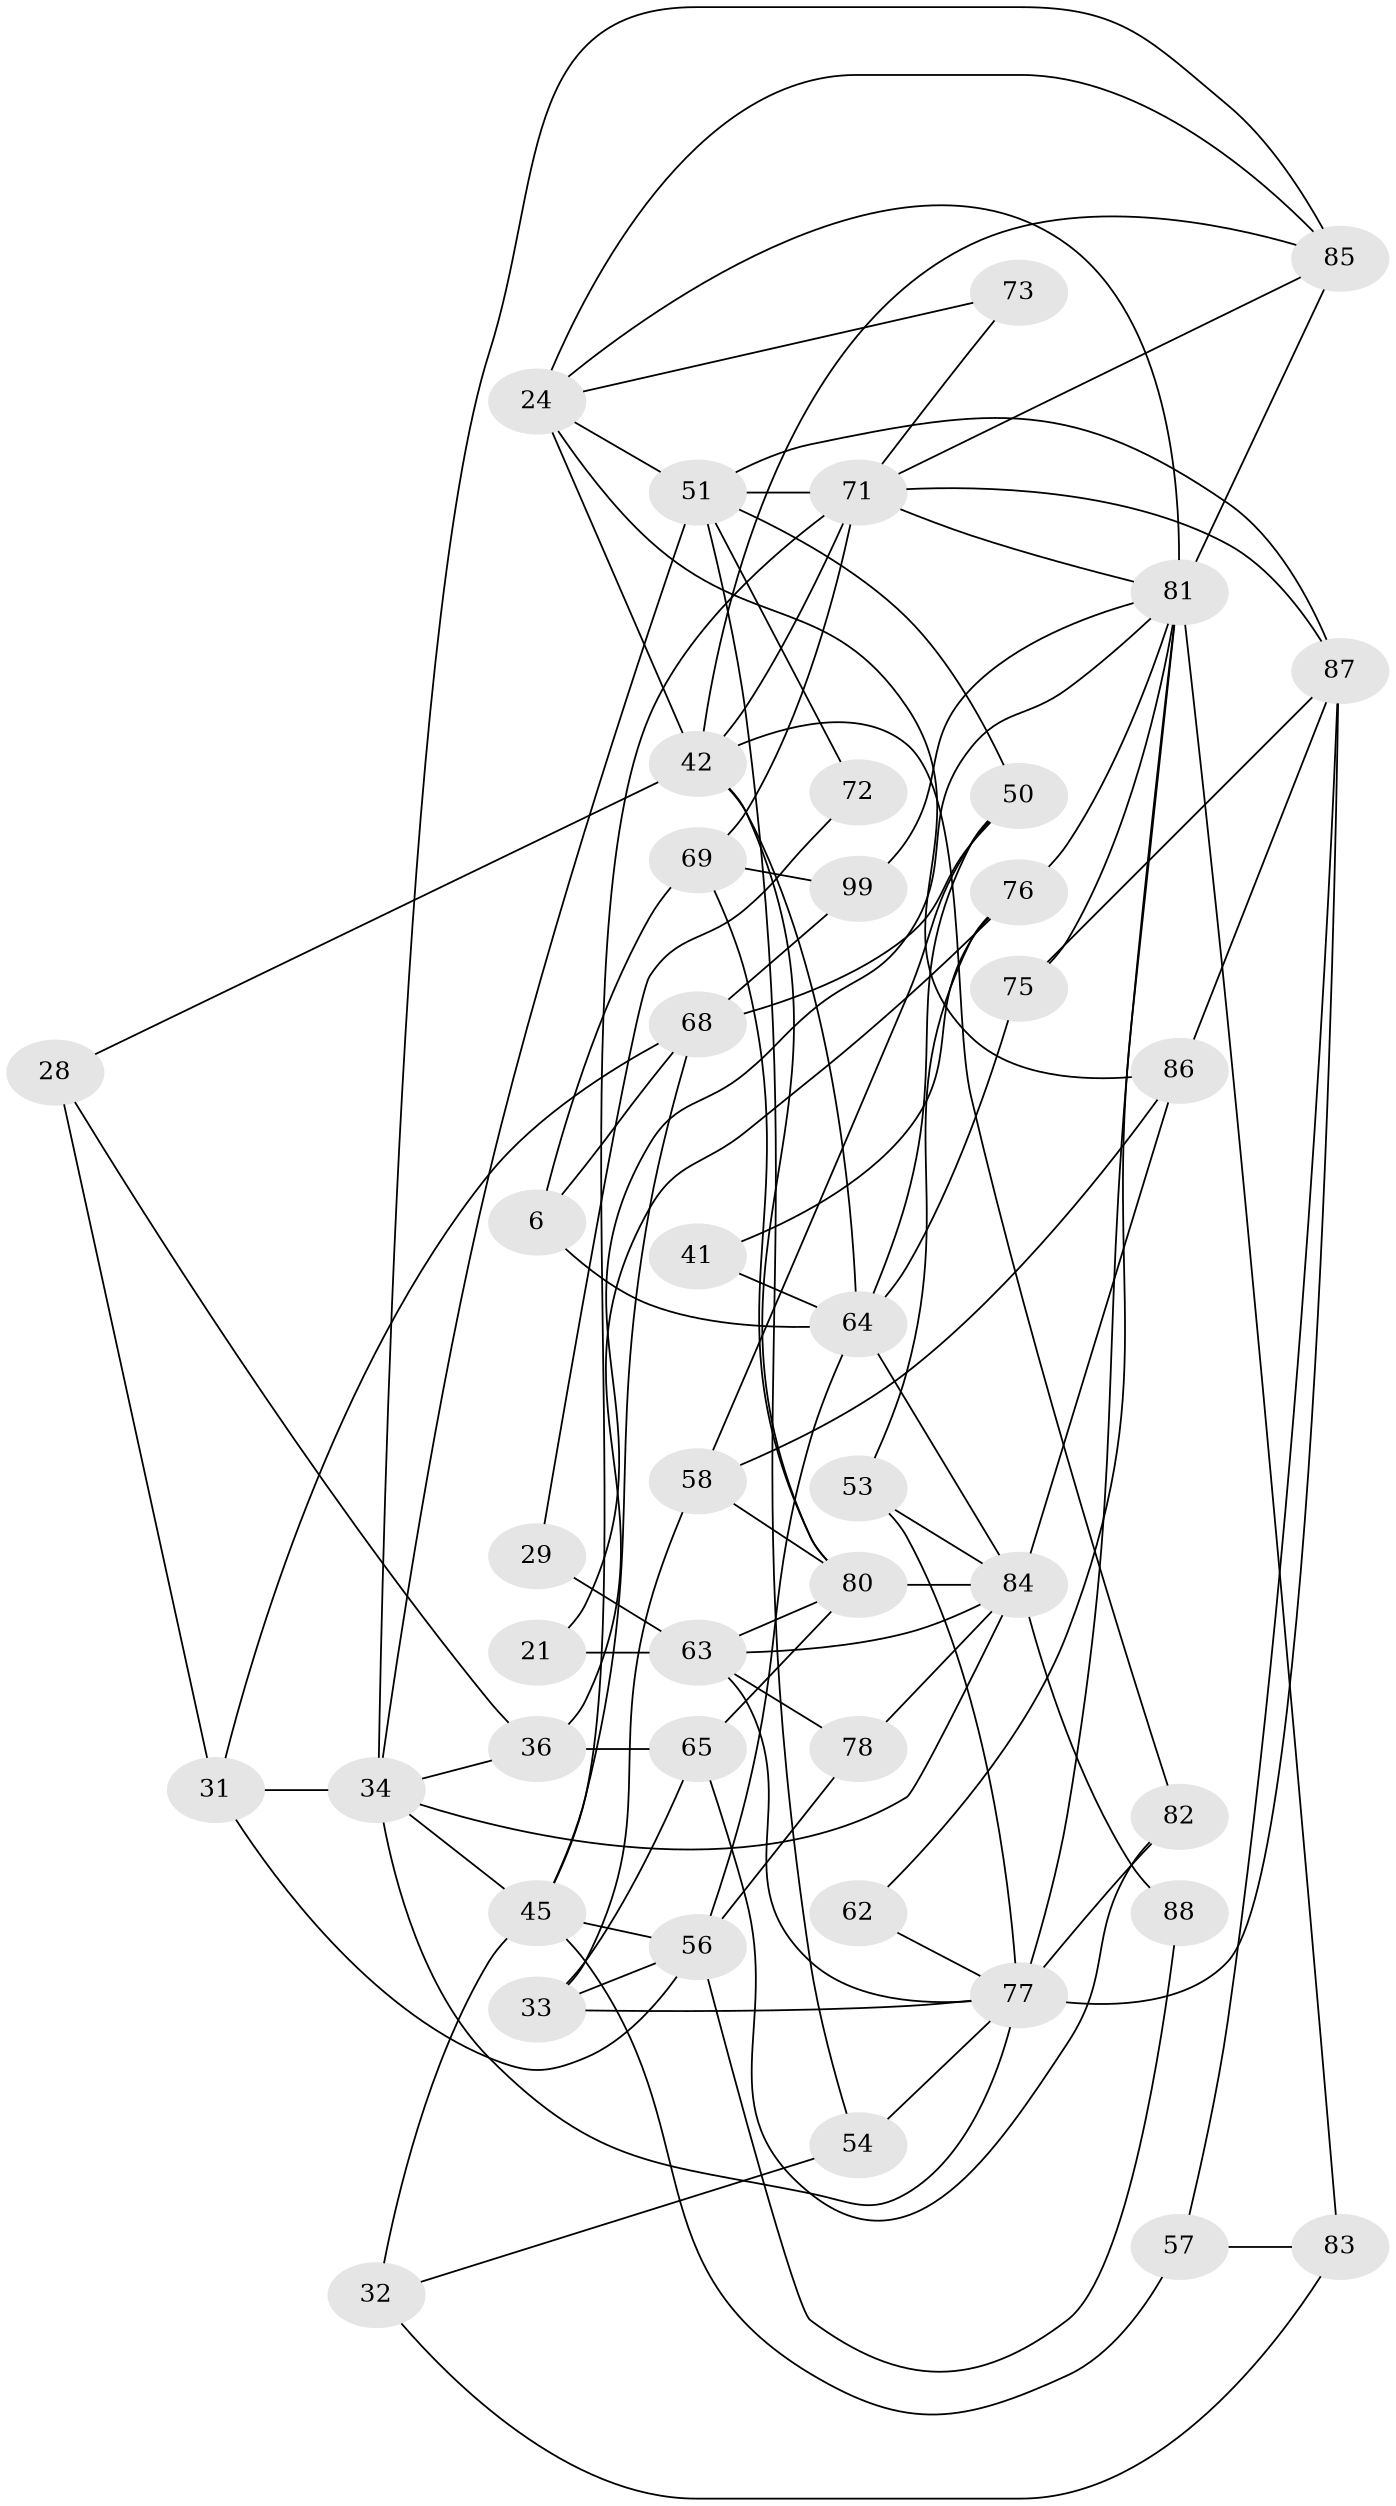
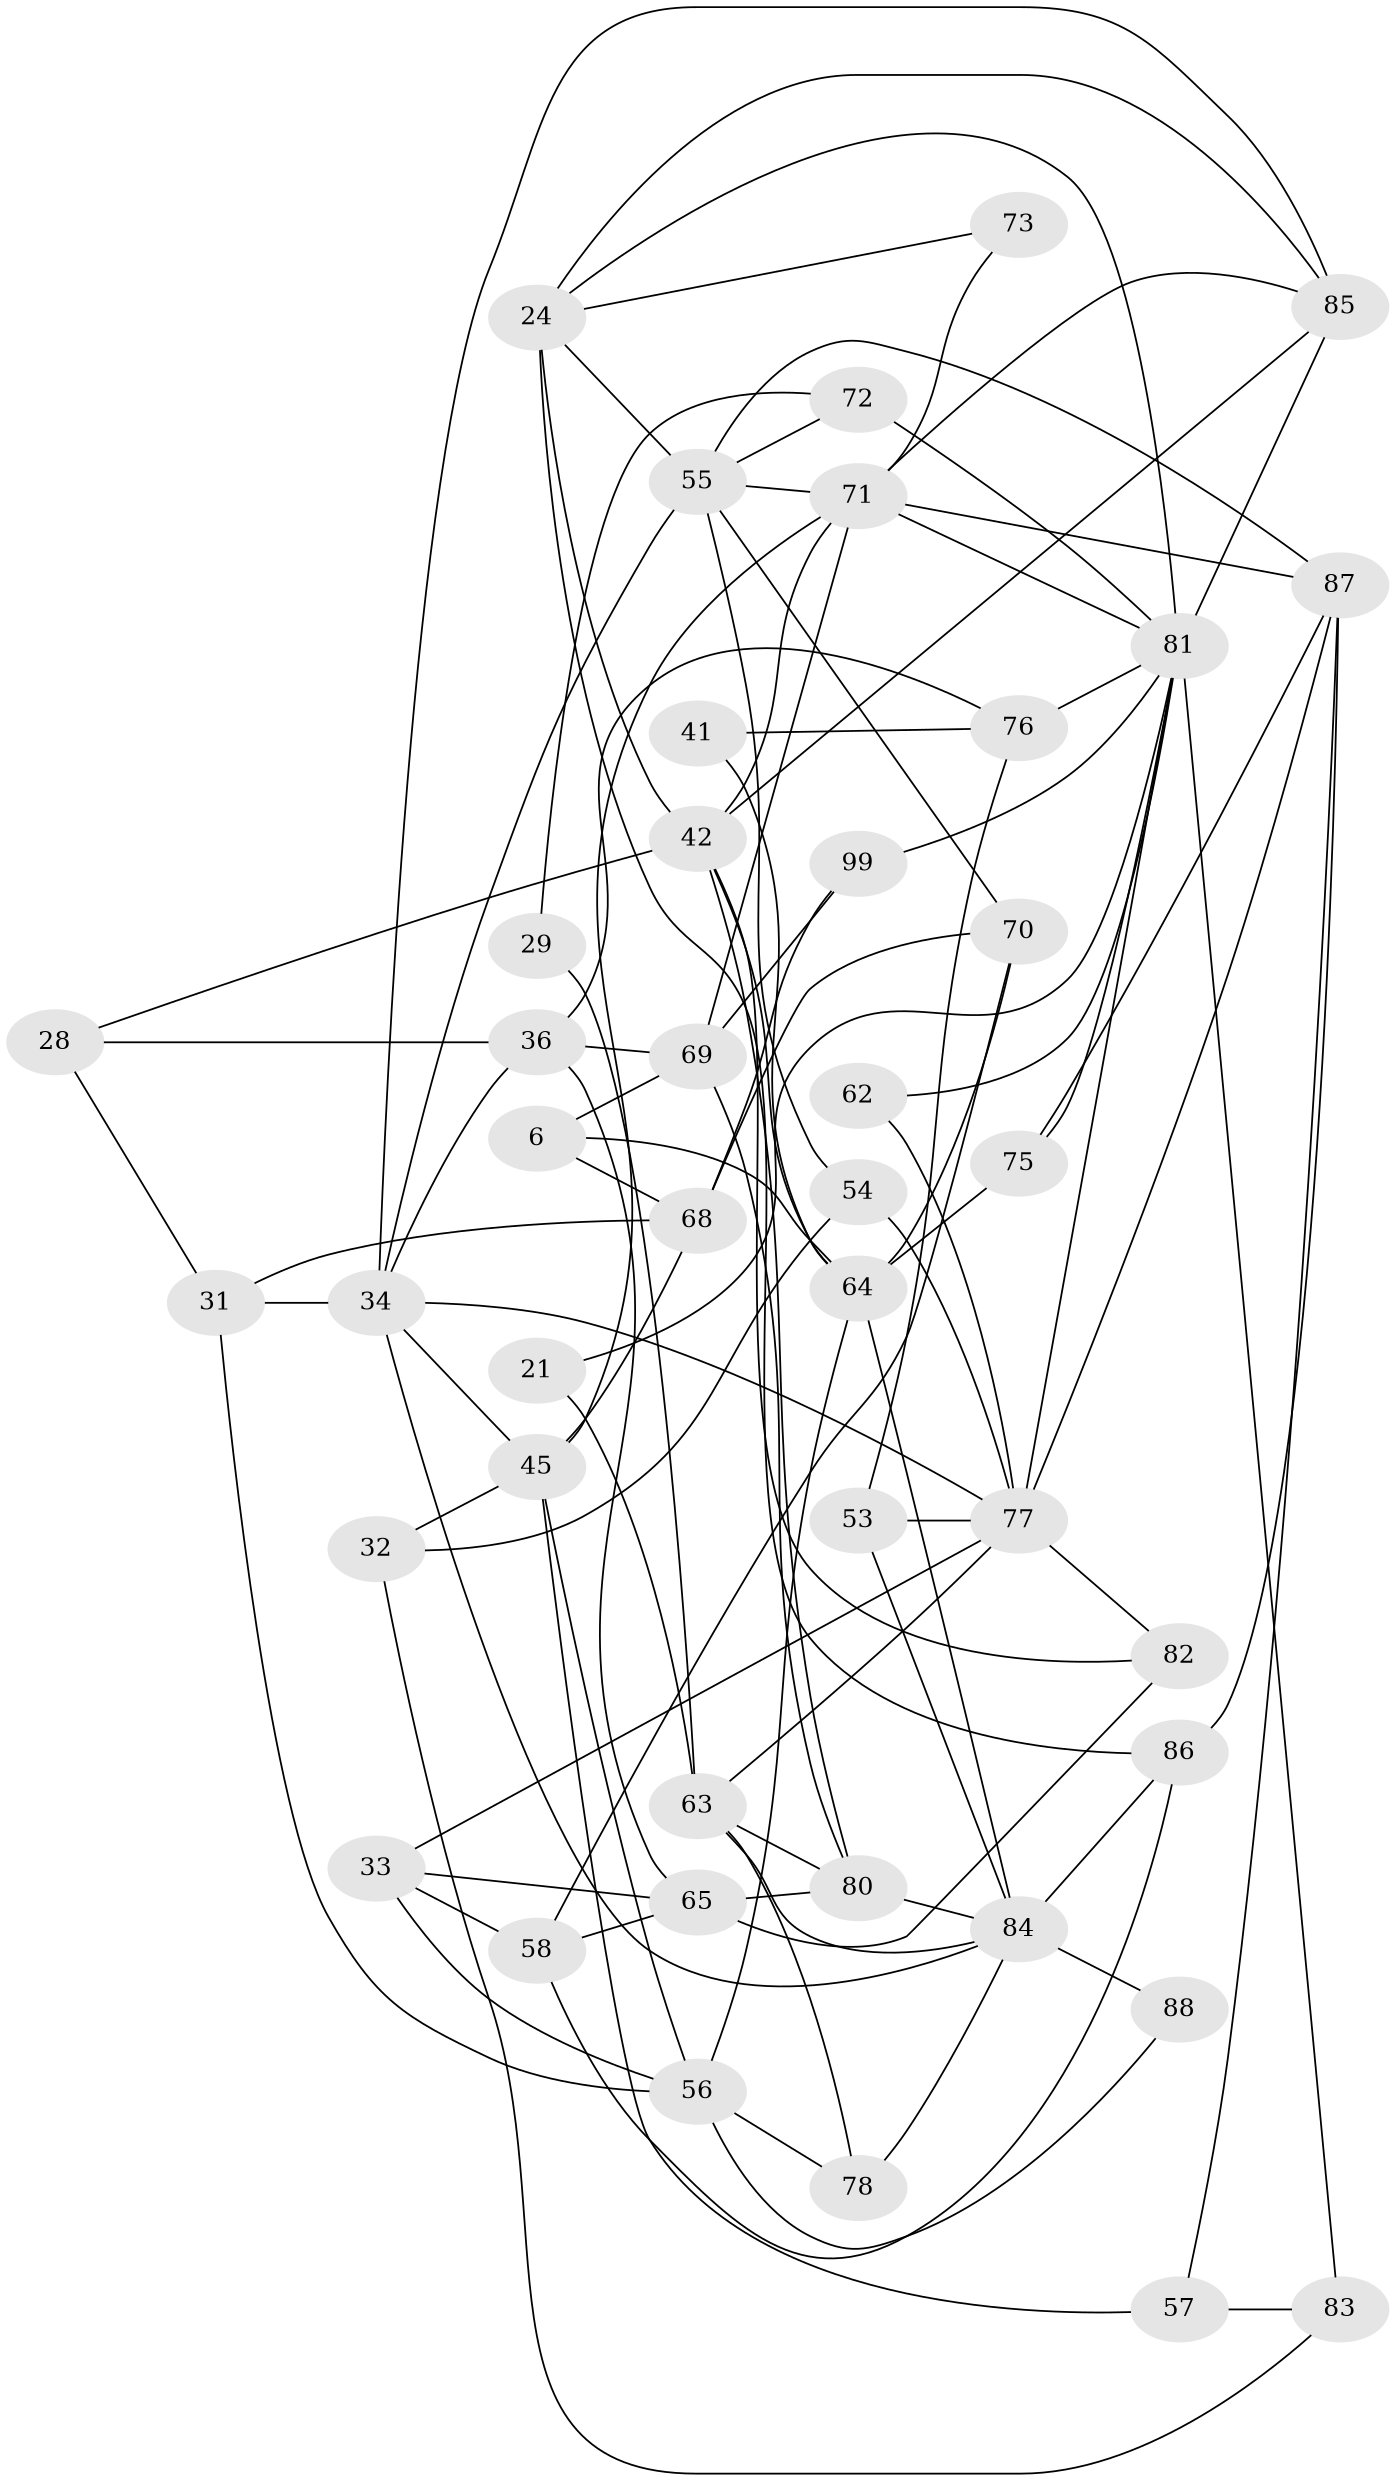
(698, 493) -> (698, 482)
none -> (1027, 515)
(1019, 796) -> (1019, 932)
none -> (625, 1050)
(761, 1521) -> (618, 1927)
